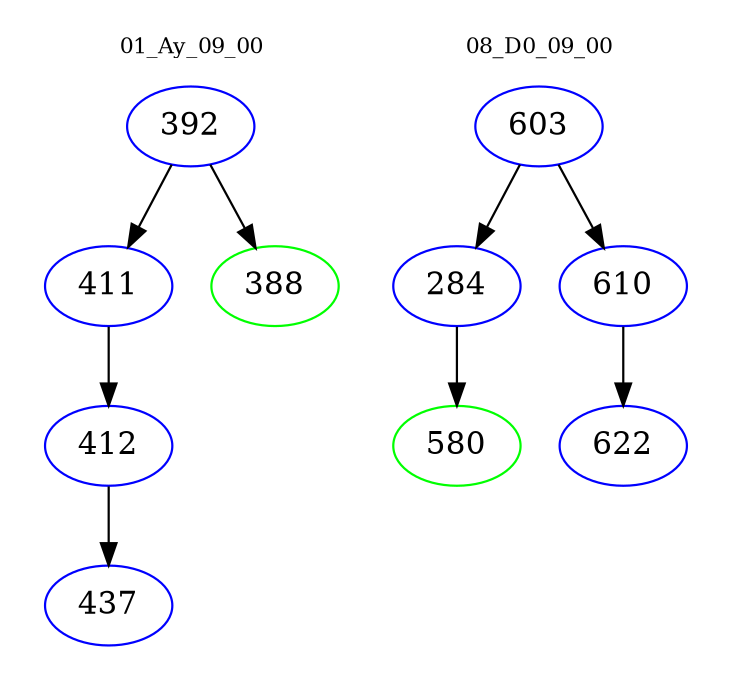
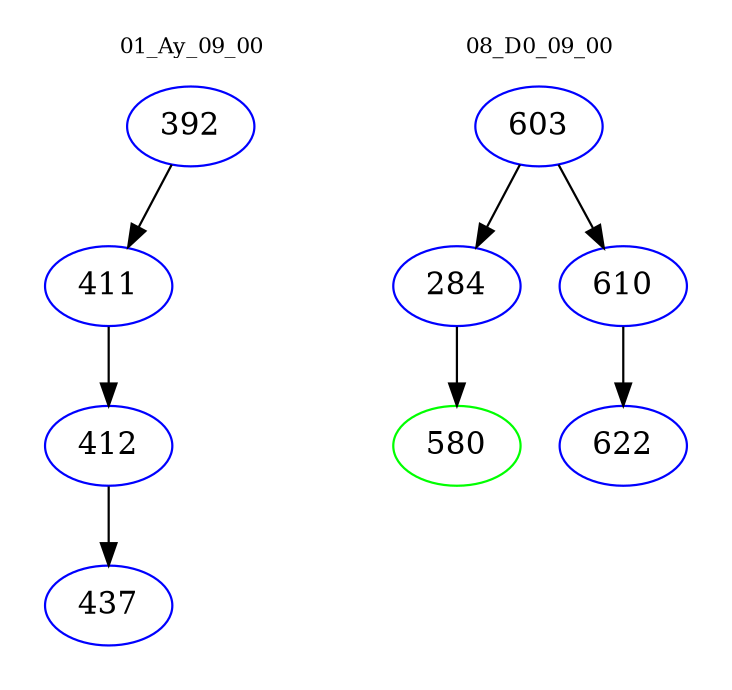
(275, 286) -> none
